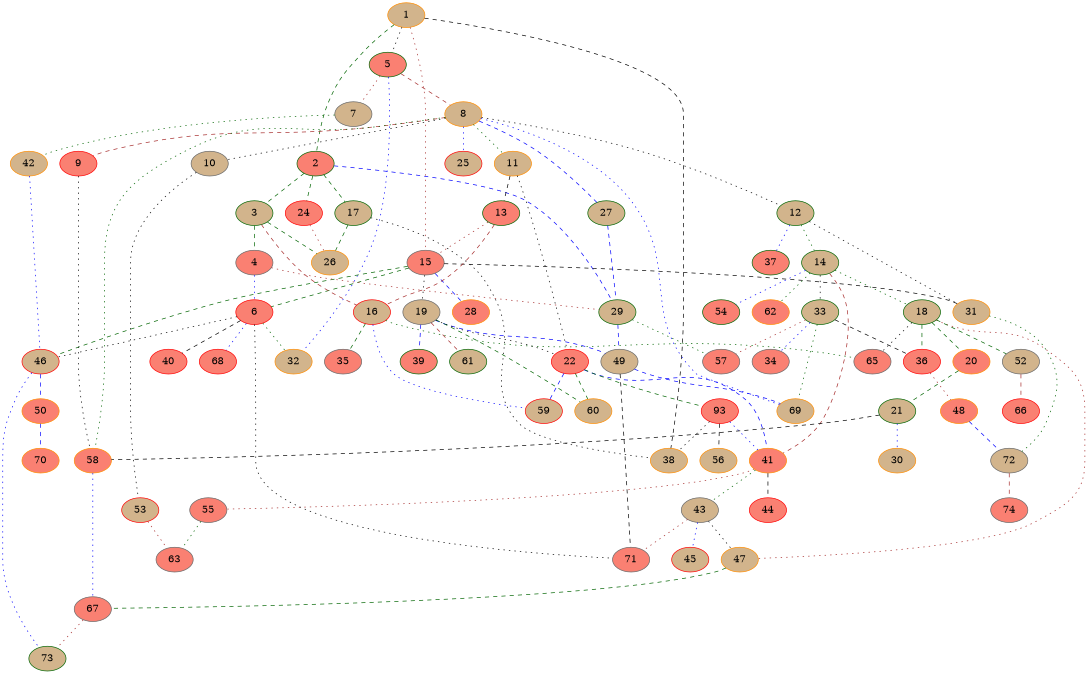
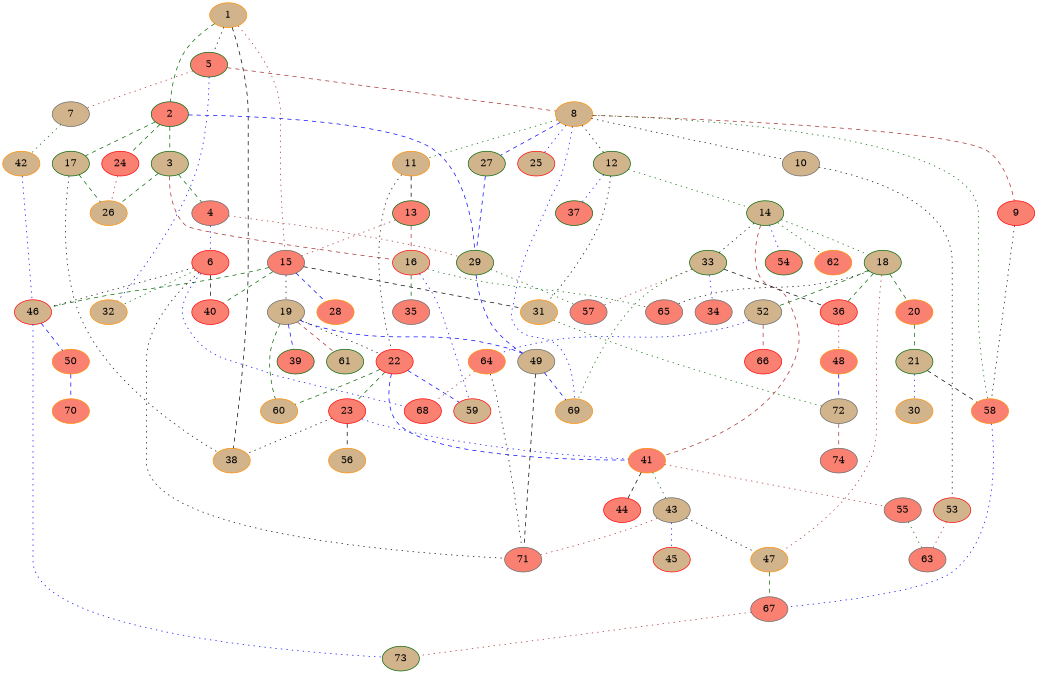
(340, 287) -> (253, 284)
none -> (487, 362)
(720, 411) -> (347, 411)
